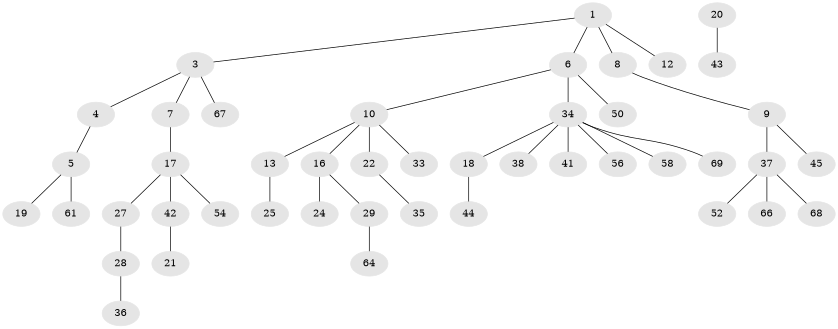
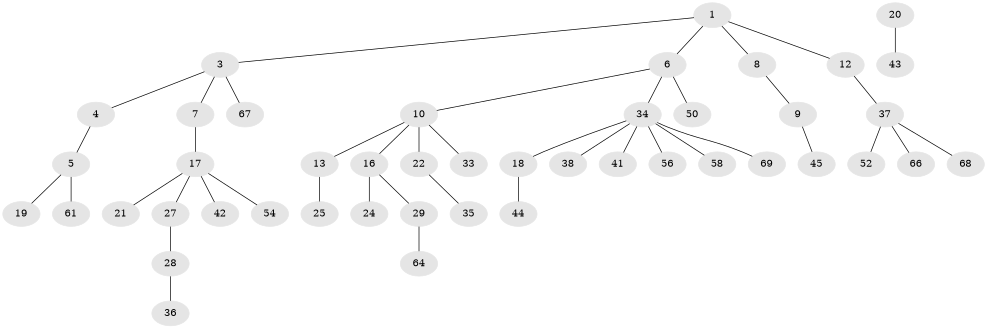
(767, 140) -> (865, 90)
(170, 239) -> (158, 189)
